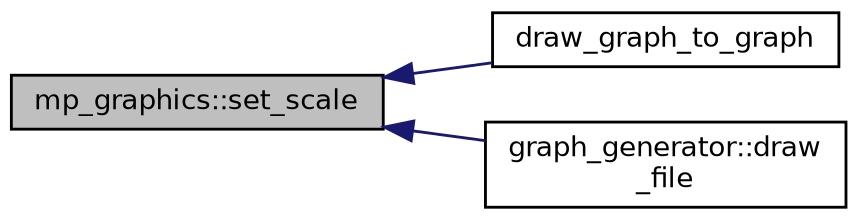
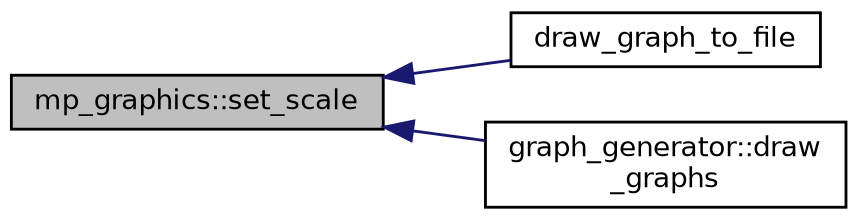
(666, 40) -> (666, 40)
(666, 165) -> (666, 165)
